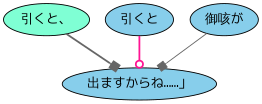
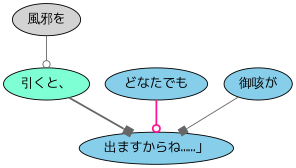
none -> (47, 20)
(139, 20) -> (156, 84)
